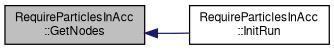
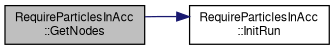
(173, 33) -> (161, 17)
